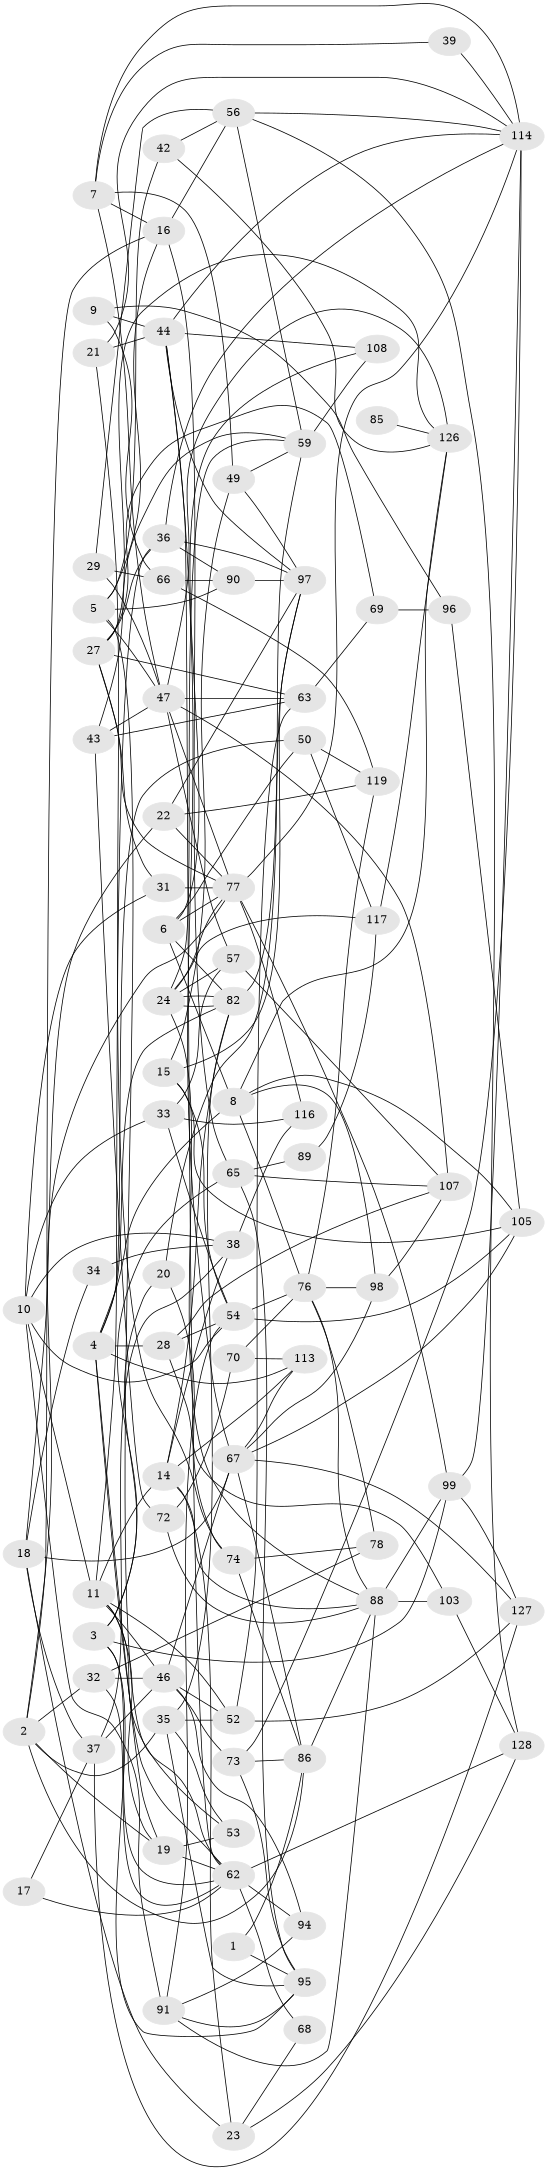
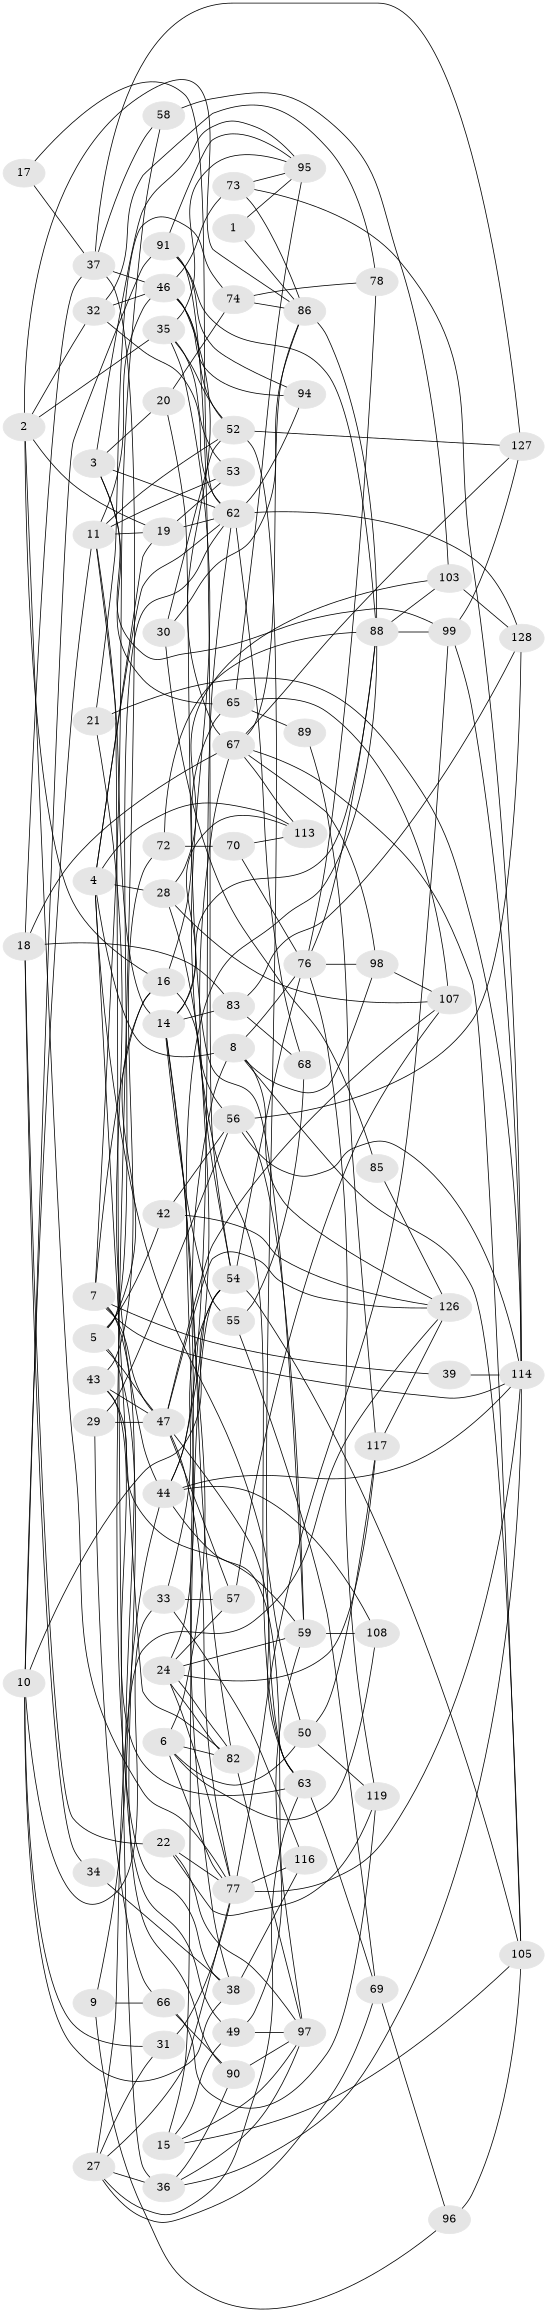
none -> (164, 116)
none -> (164, 633)
none -> (234, 1321)
(212, 1416) -> (248, 1235)
(234, 2136) -> (234, 1006)
